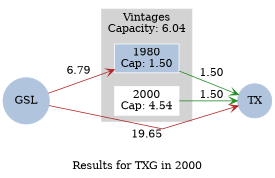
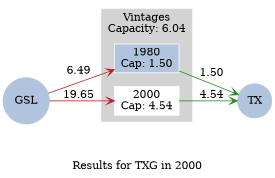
(79, 71) -> (79, 71)
(212, 95) -> (212, 95)
(150, 126) -> (78, 101)
